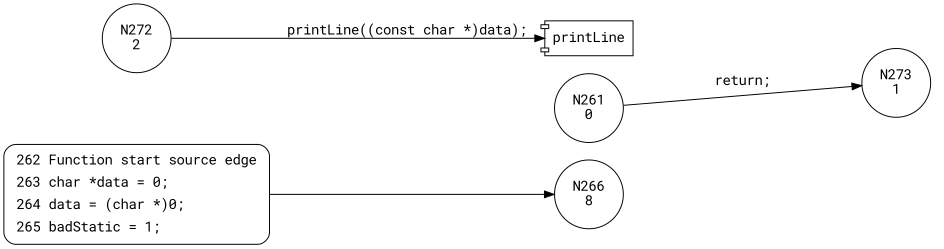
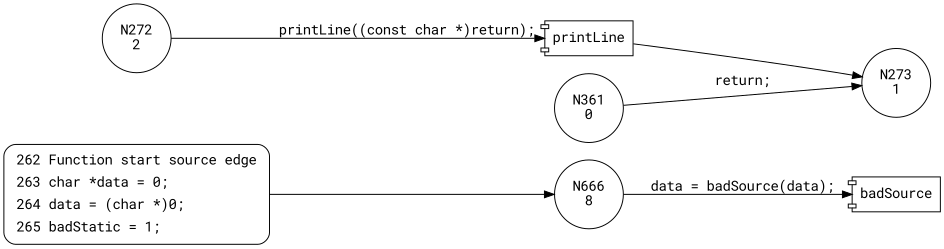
(407, 31) -> (407, 31)
none -> (743, 59)
(589, 108) -> (589, 108)
(589, 194) -> (589, 194)
none -> (896, 194)
